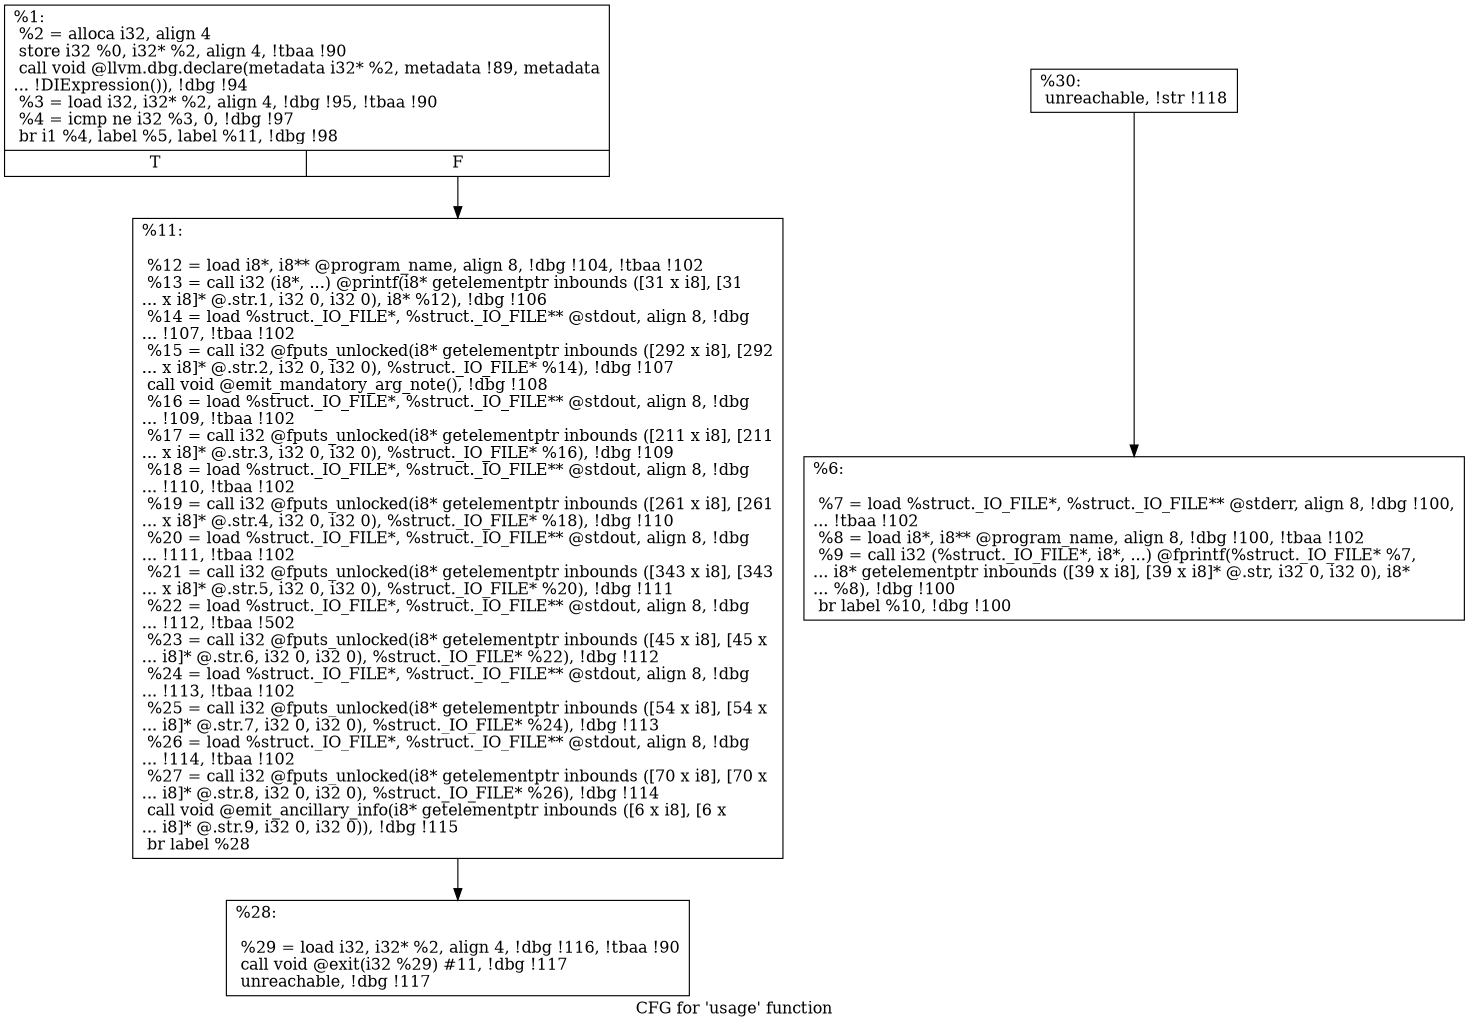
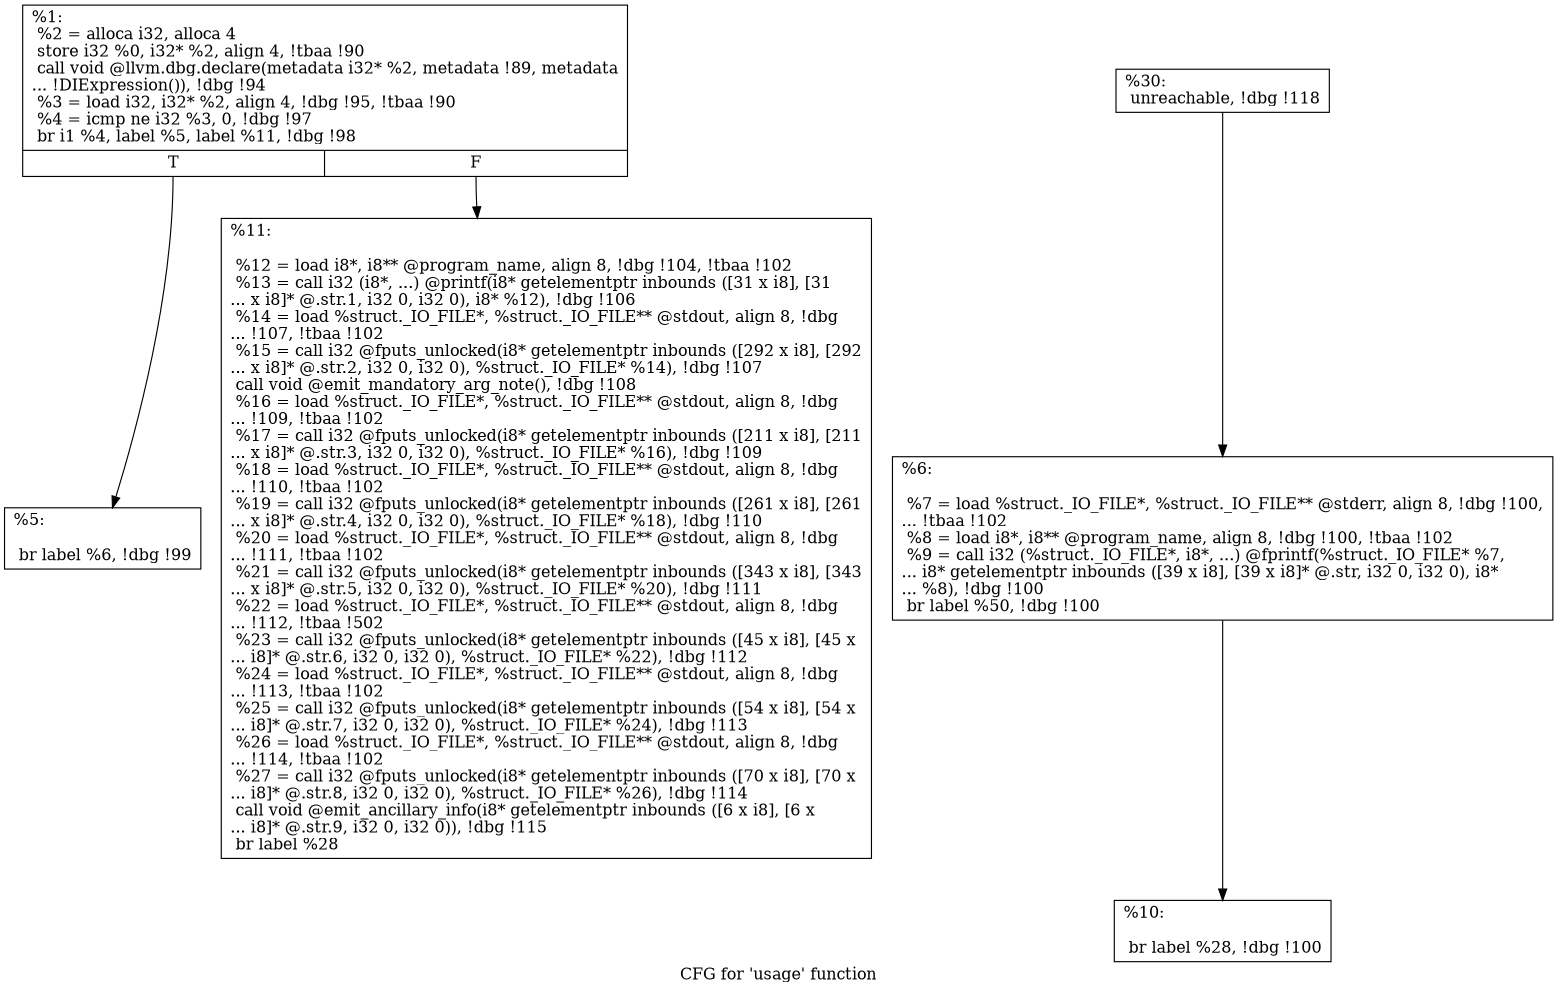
(113, 35) -> (134, 35)
(1134, 99) -> (1223, 99)
none -> (103, 538)
(912, 607) -> (1001, 607)
none -> (1223, 931)
(458, 948) -> none
